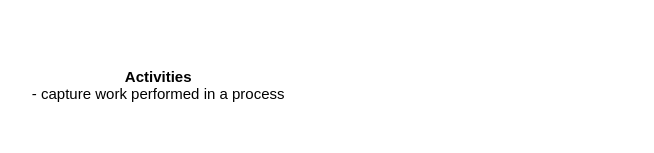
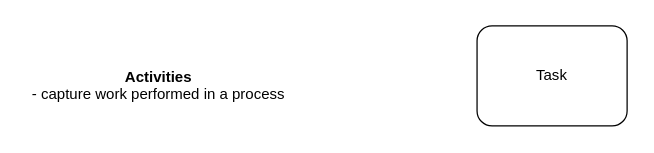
none -> (552, 76)
